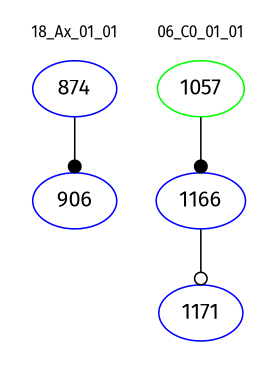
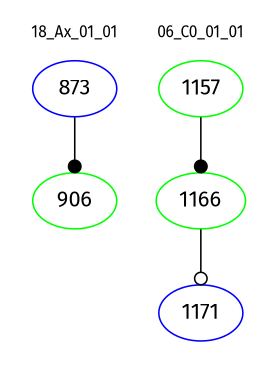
(75, 89) -> (75, 89)
(201, 89) -> (201, 89)
(75, 201) -> (75, 201)
(201, 201) -> (201, 201)
